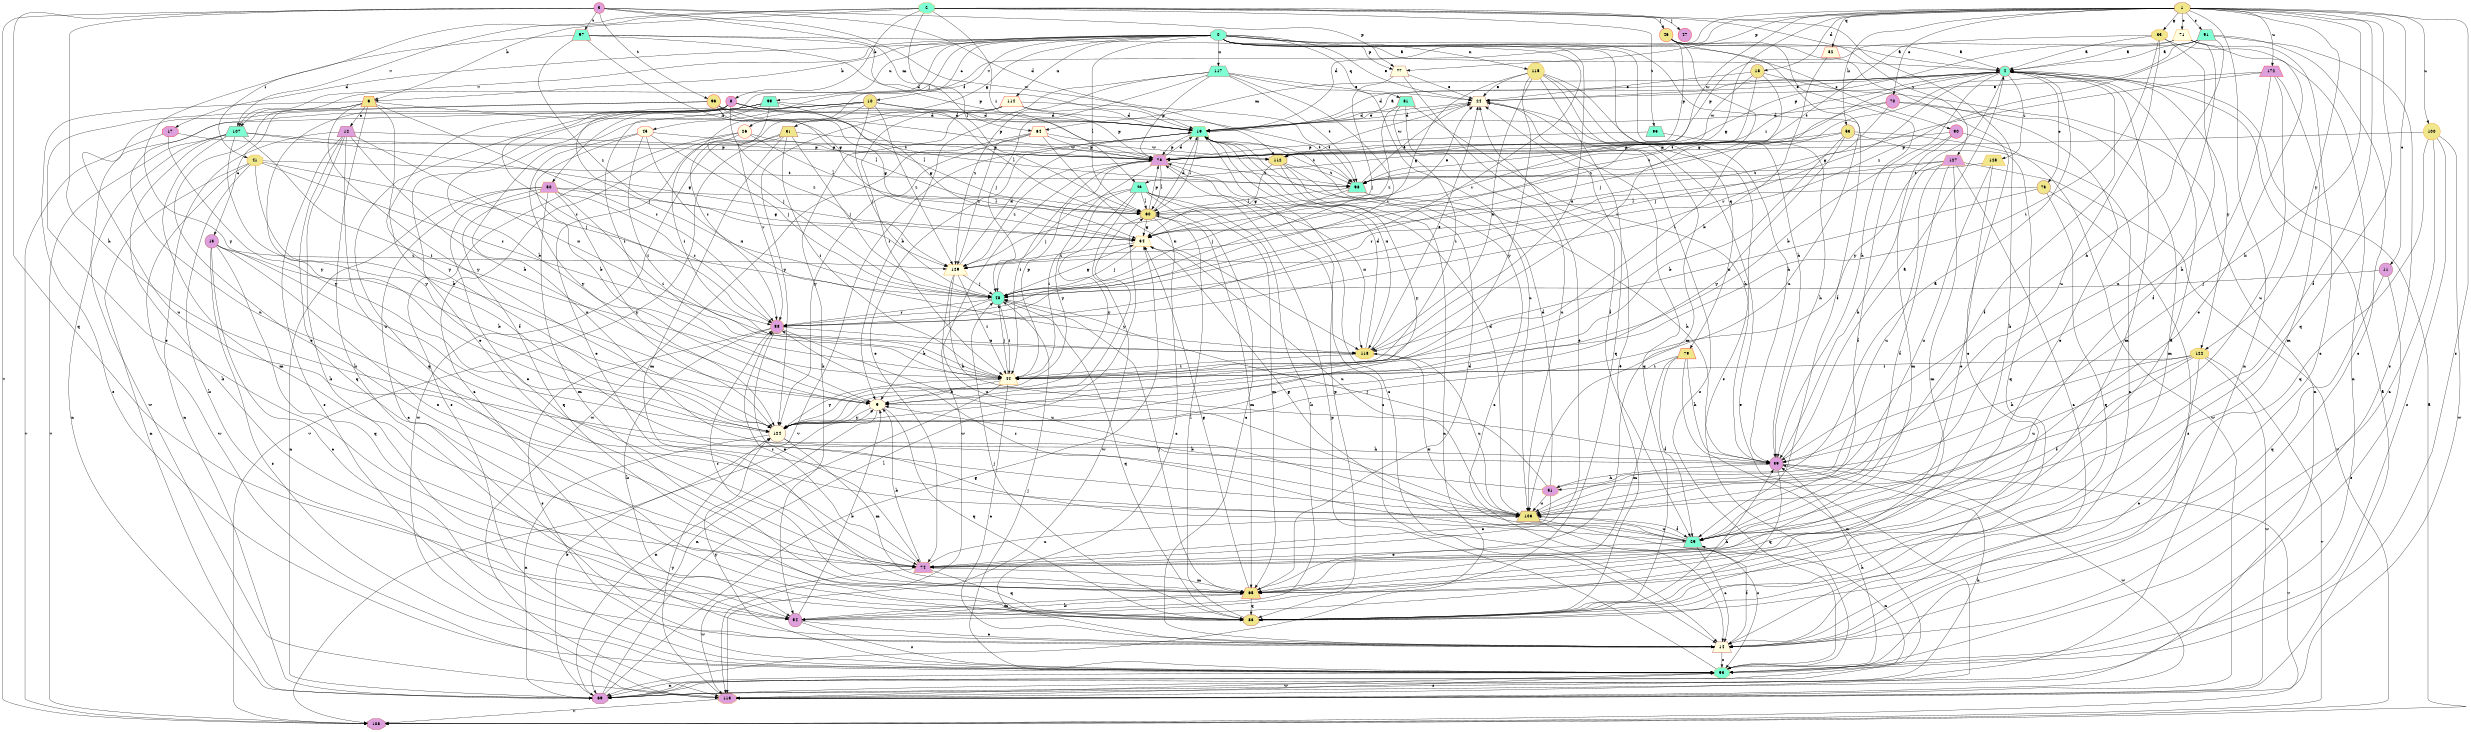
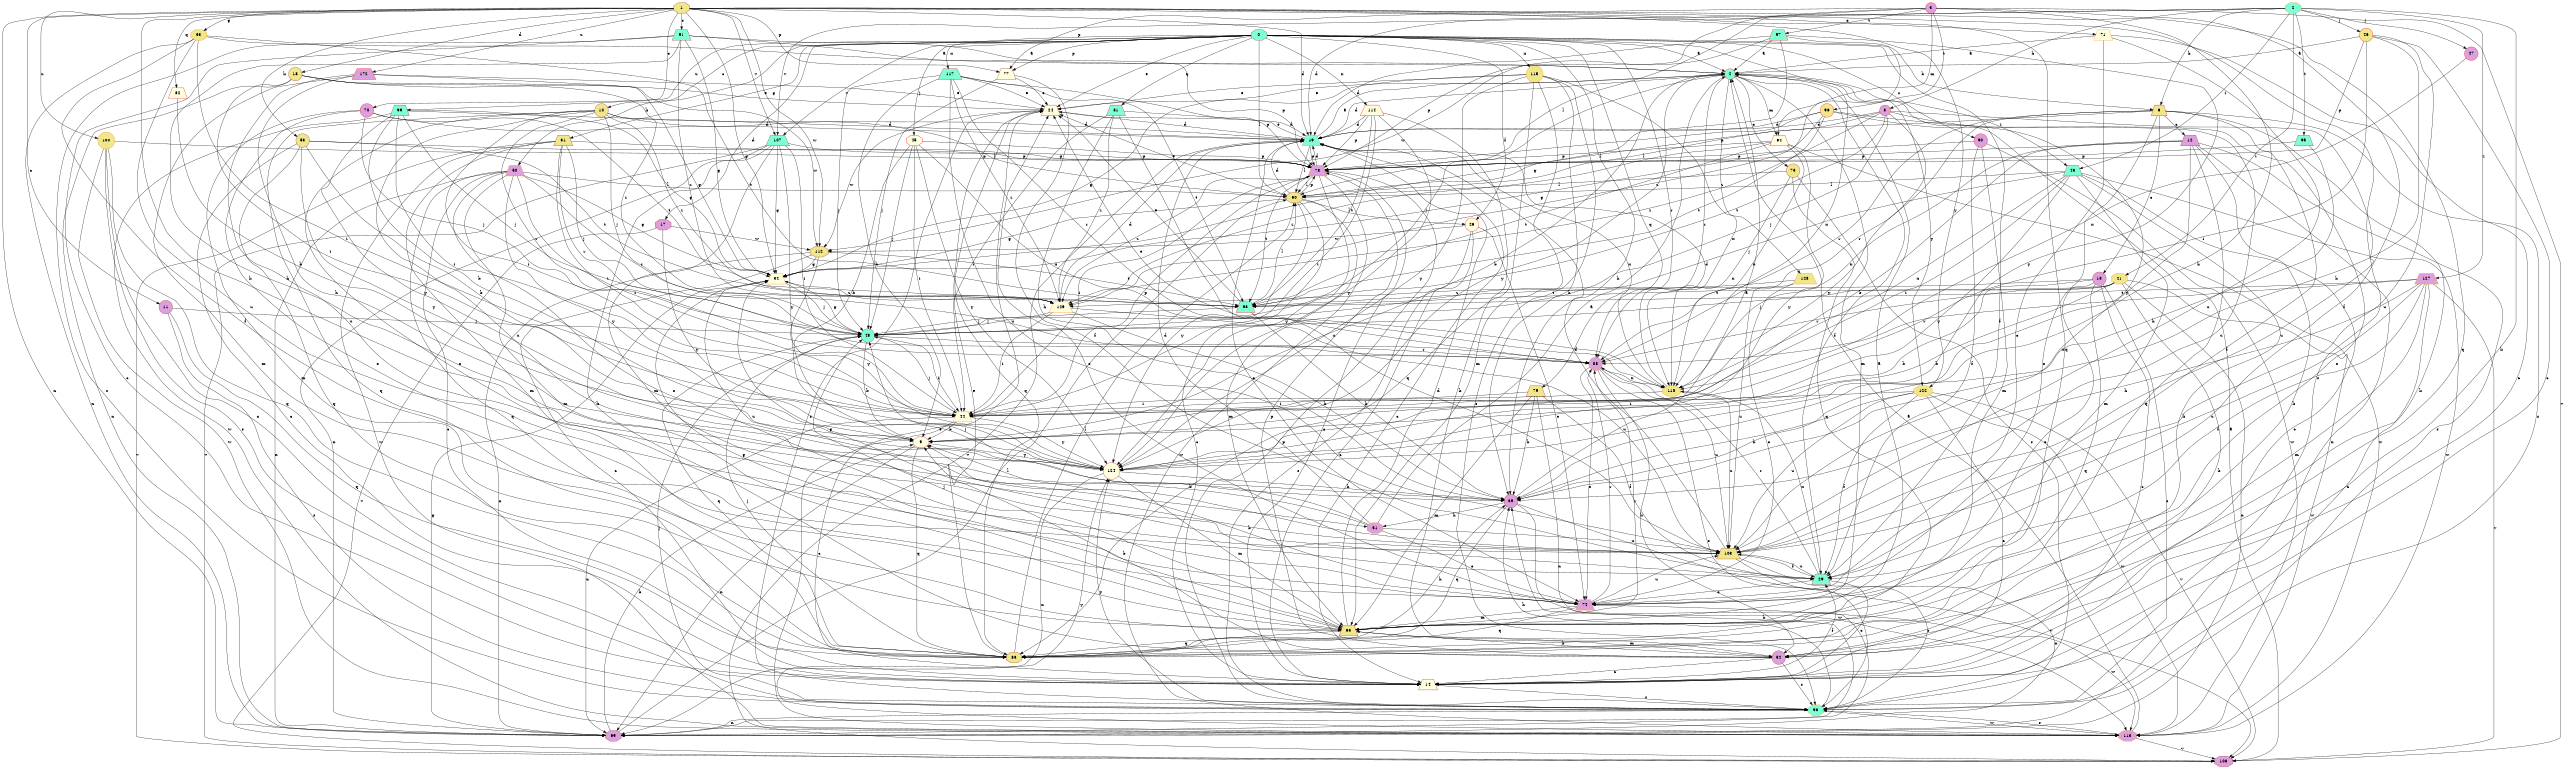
(1735, 69) -> none
(938, 199) -> (1373, 217)
none -> (2058, 235)
